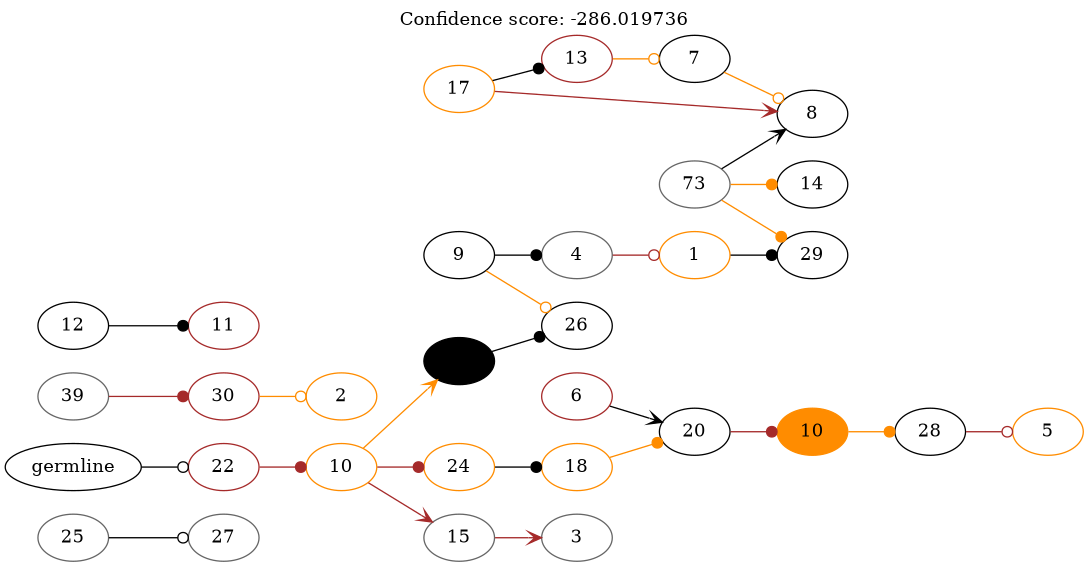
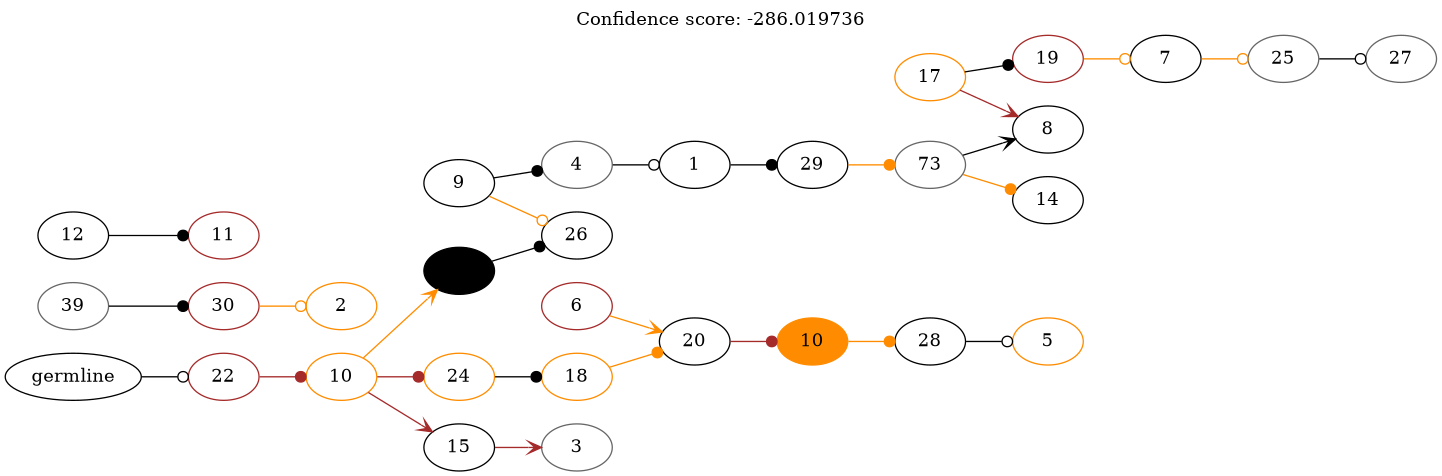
(577, 59) -> (1048, 59)
(749, 84) -> (1219, 59)
(749, 217) -> (866, 165)
(631, 255) -> (631, 165)
(695, 255) -> (695, 165)
(143, 396) -> (143, 306)
(630, 412) -> (630, 322)
(984, 432) -> (984, 341)
(459, 538) -> (459, 447)
